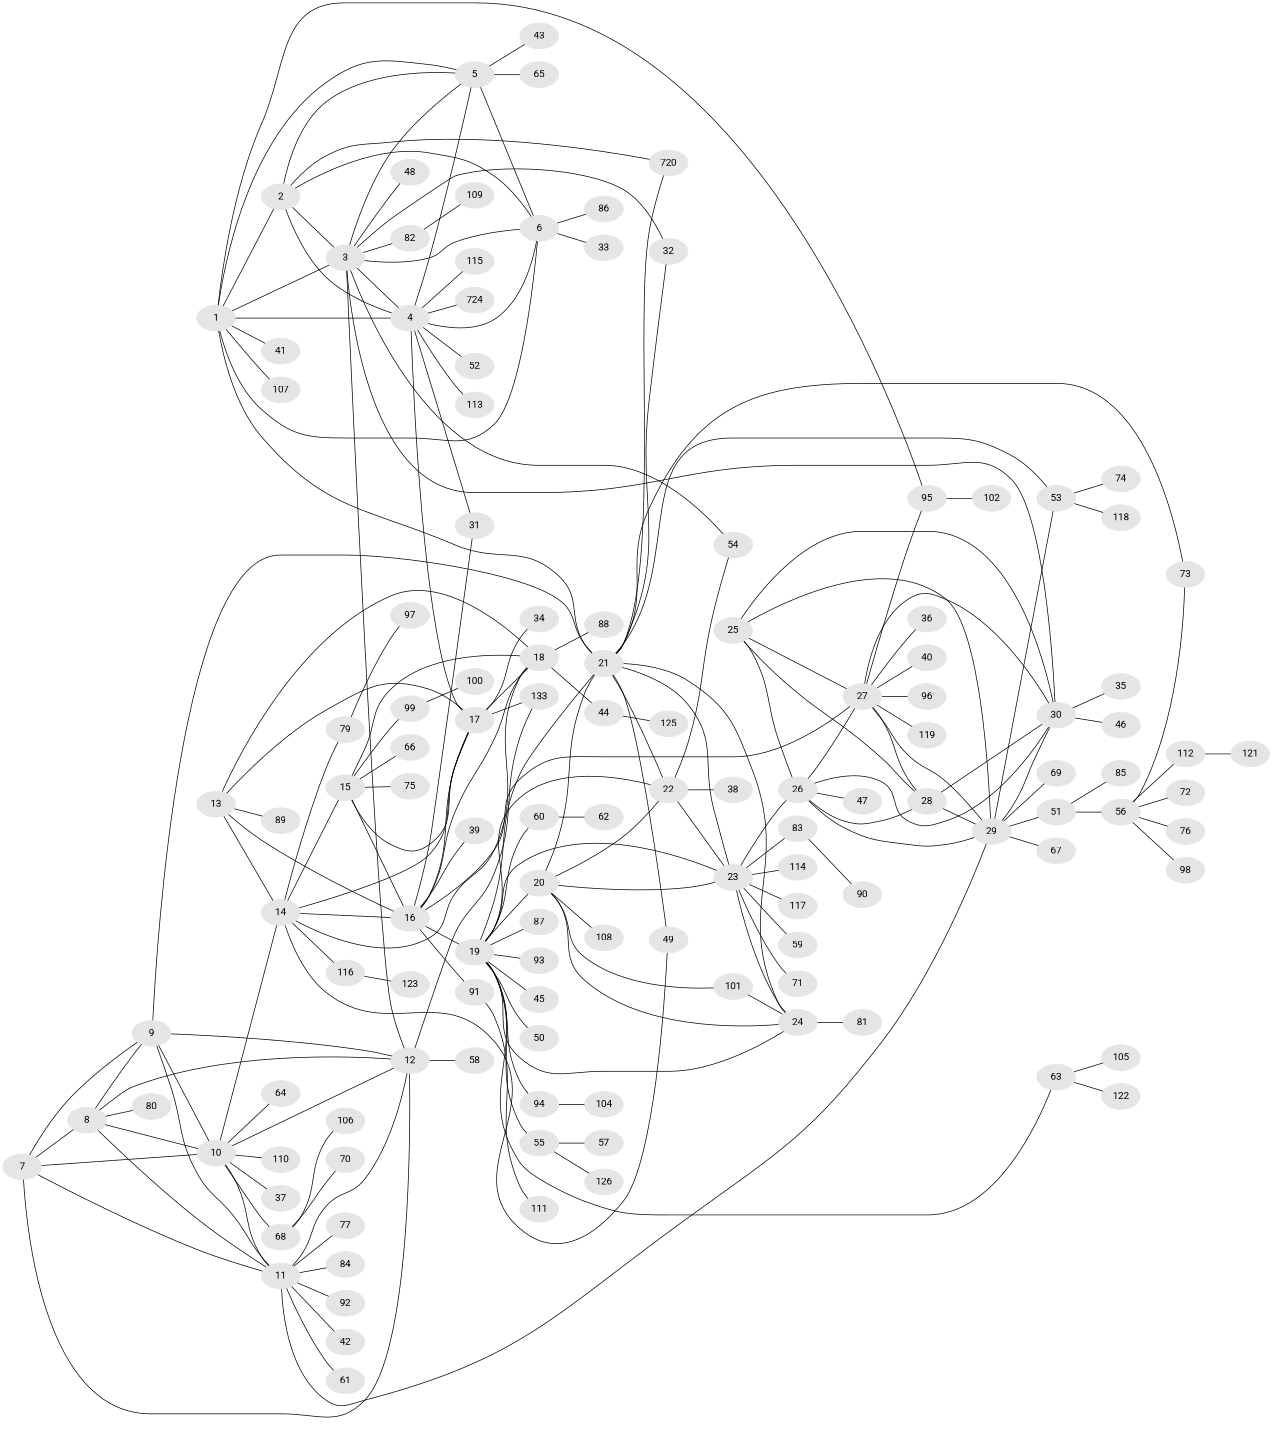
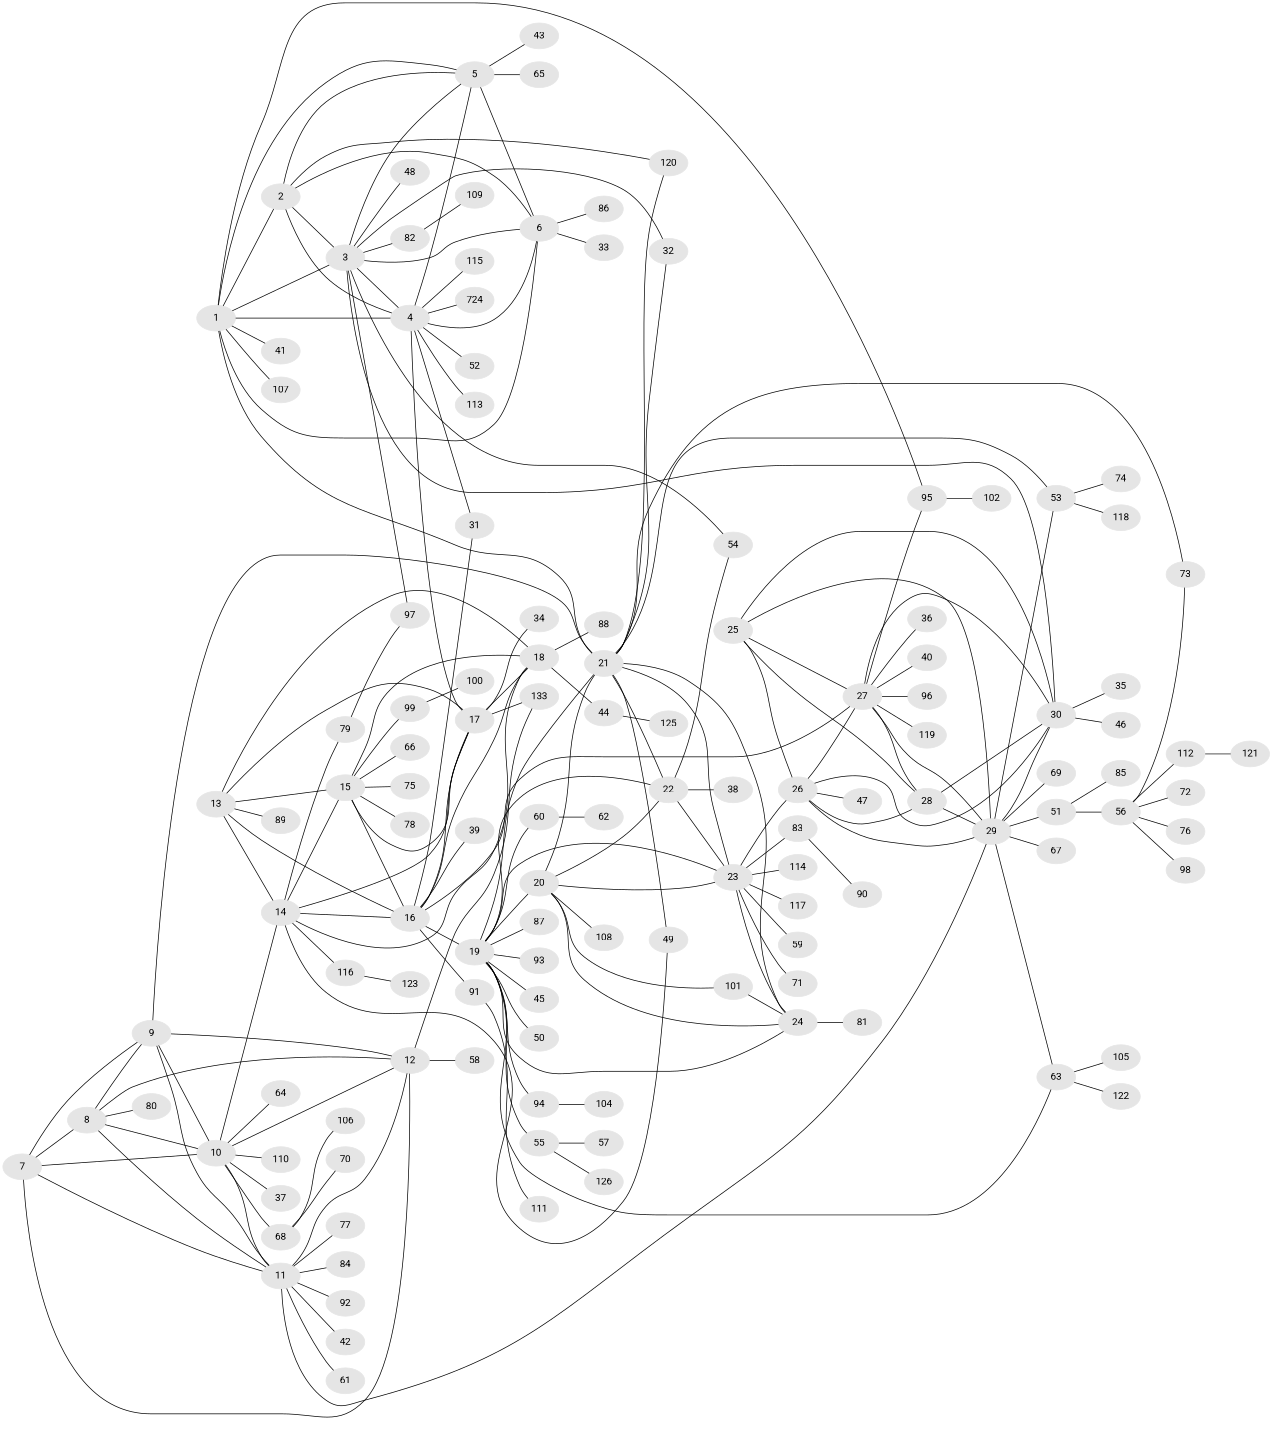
(669, 163) -> (669, 163)
(366, 661) -> (376, 428)
none -> (281, 796)
none -> (410, 825)
none -> (1024, 954)
